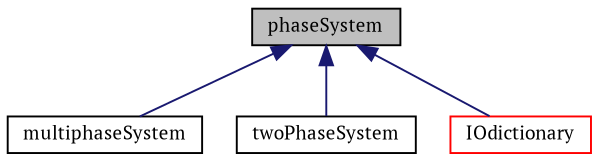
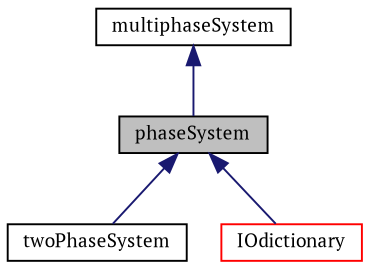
(207, 85) -> (193, 91)
